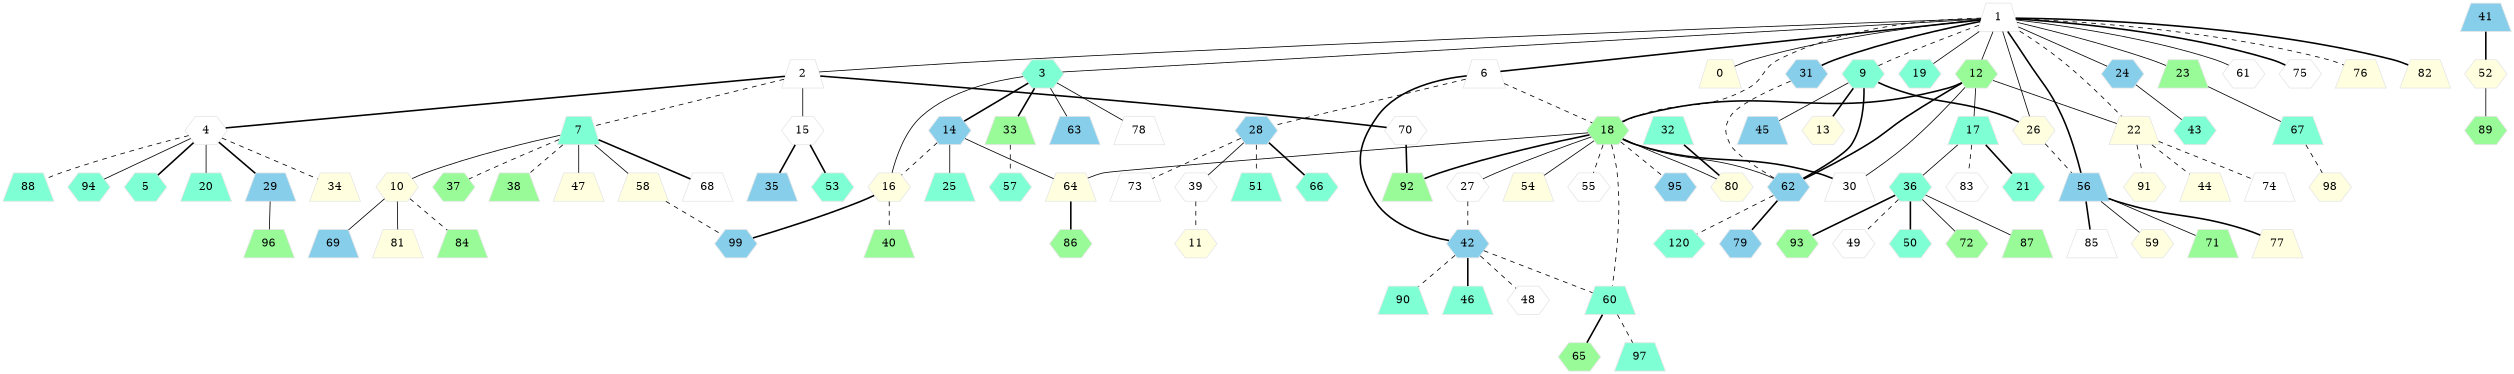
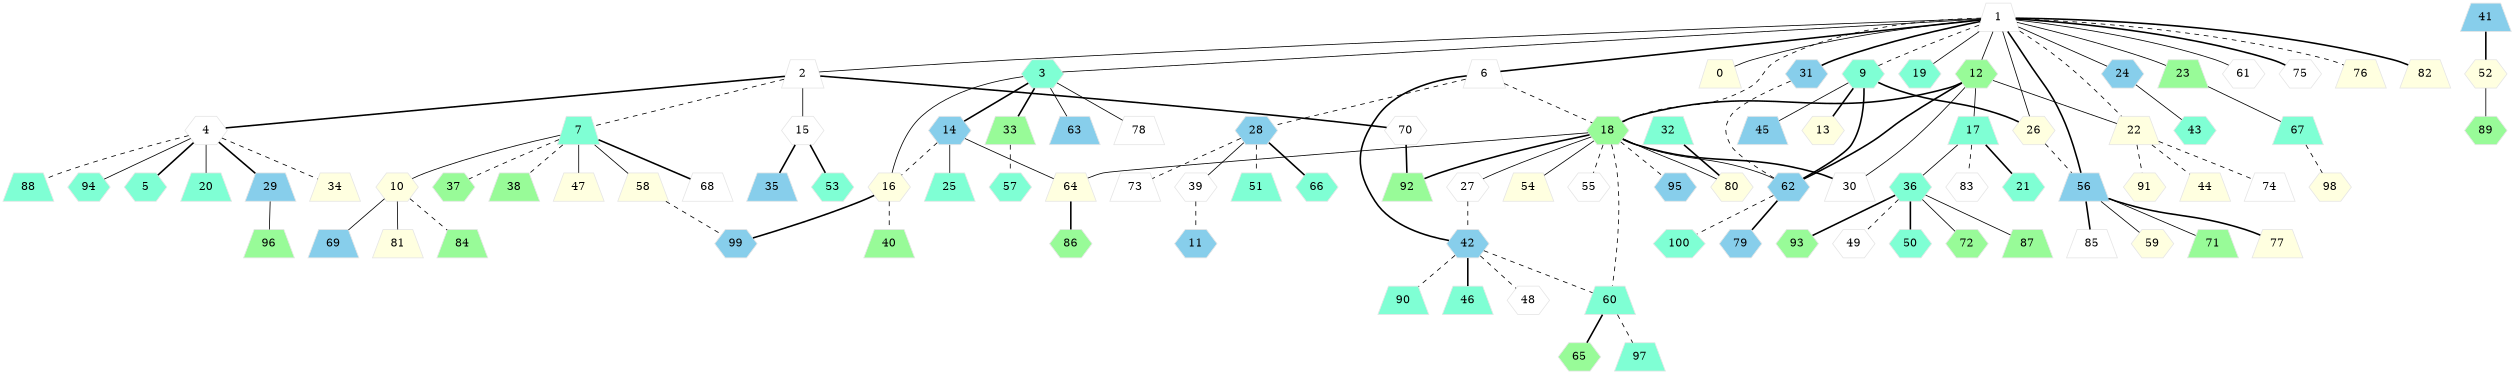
(1196, 244) -> (1196, 244)
(1679, 244) -> (1679, 244)
